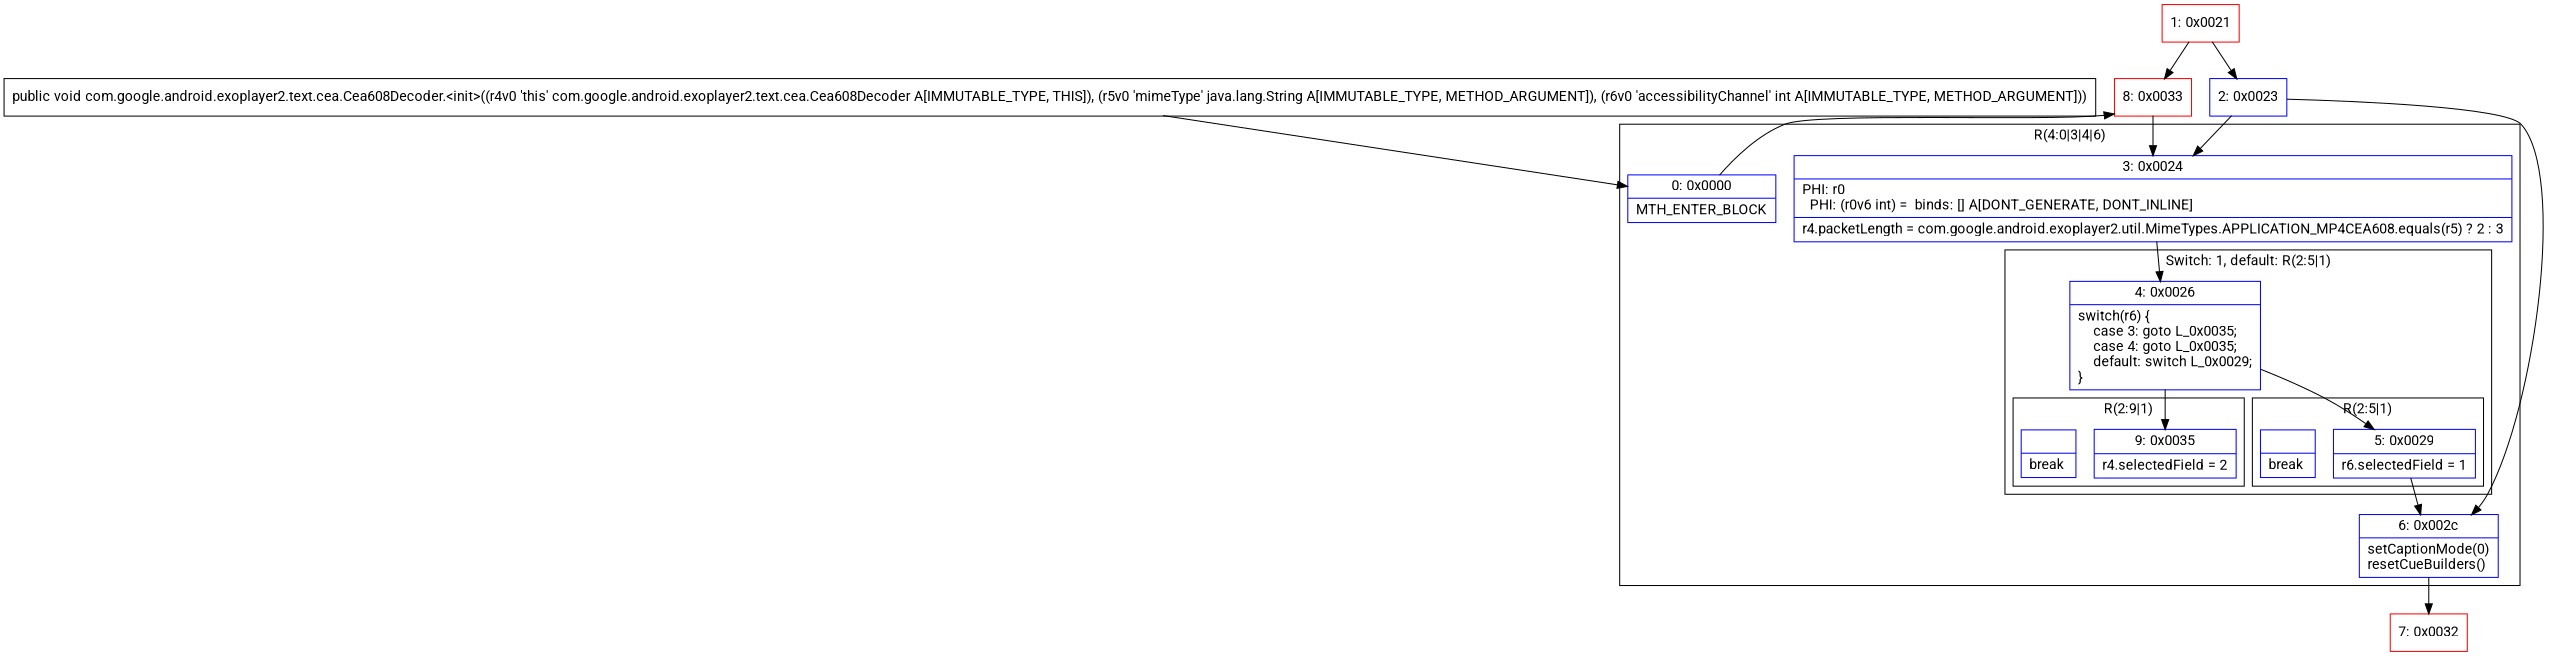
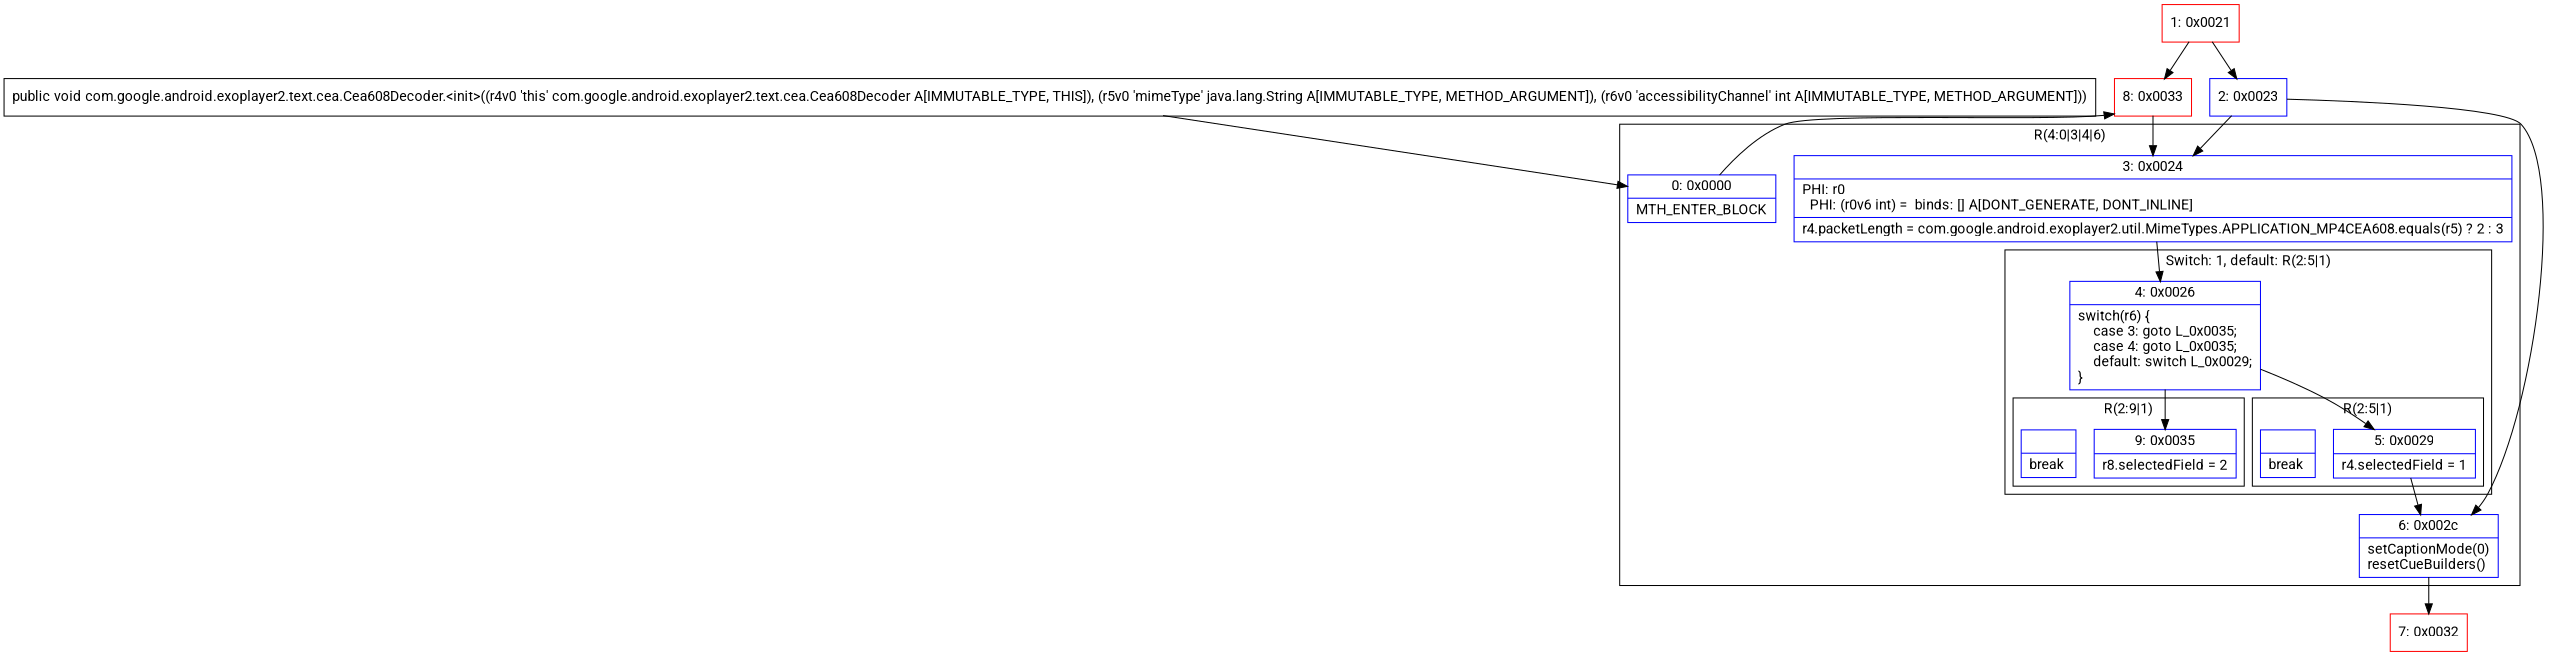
(2165, 465) -> (2165, 465)
(2404, 465) -> (2404, 465)
